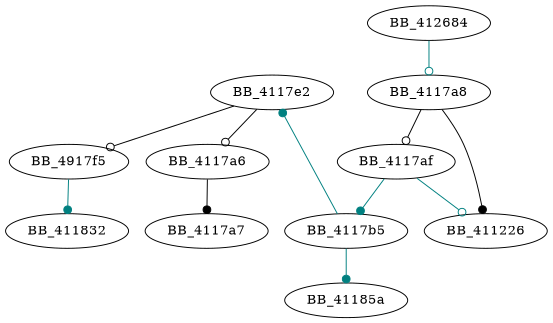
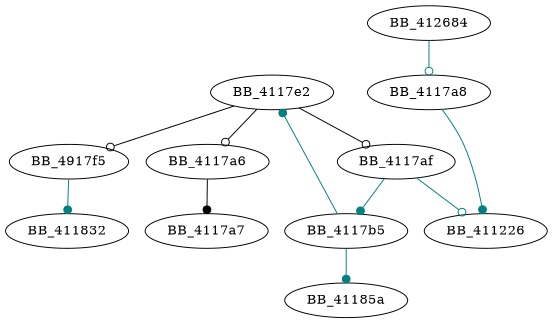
(414, 123) -> (331, 125)
(468, 155) -> (468, 155)
